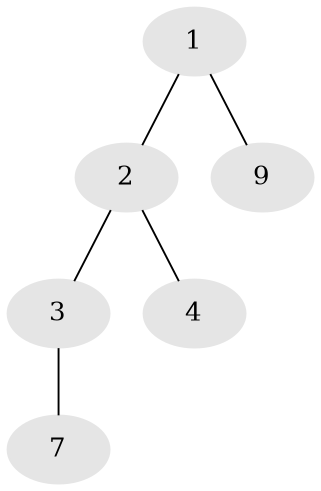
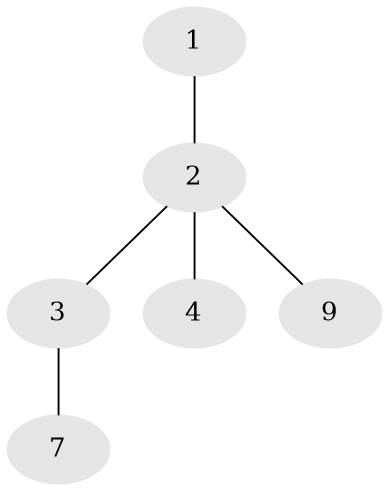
(229, 110) -> (262, 245)
